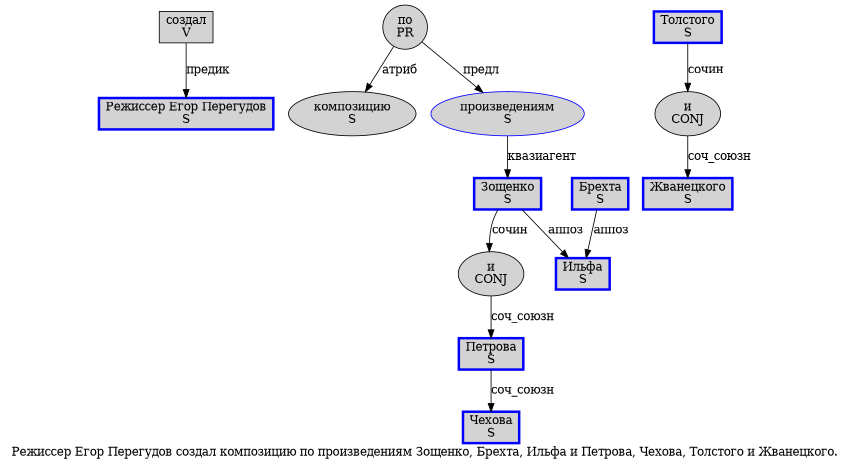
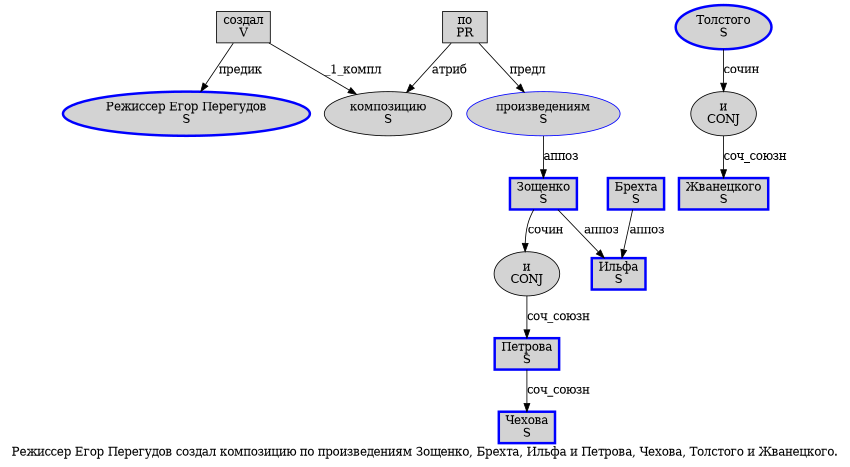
(405, 27) -> (465, 27)
(688, 27) -> (724, 27)
none -> (309, 67)
(186, 114) -> (186, 114)
(542, 157) -> (561, 157)
